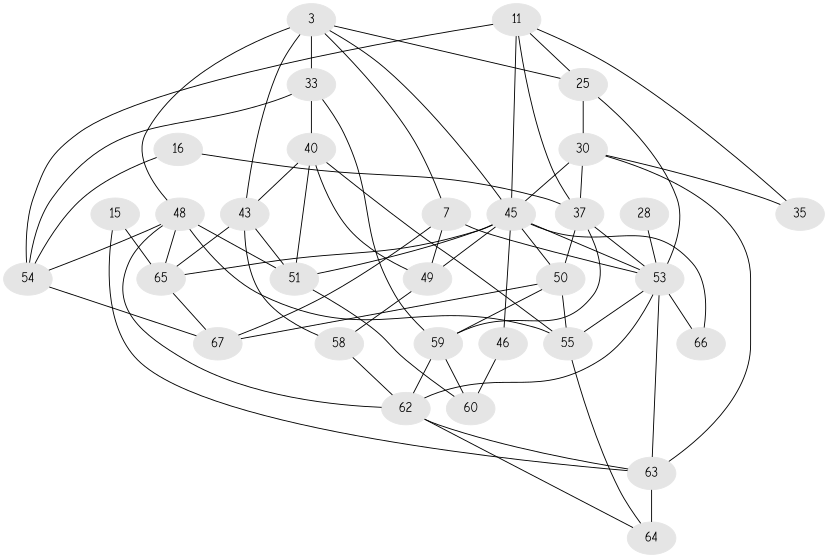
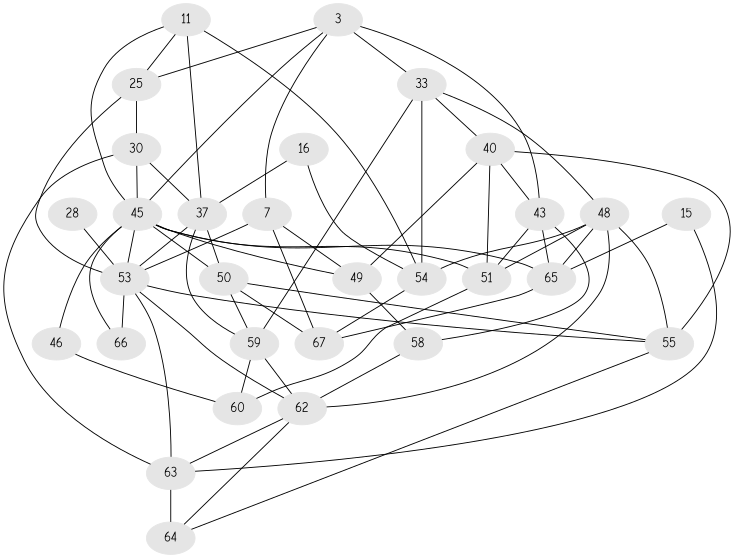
(170, 100) -> (533, 141)
(800, 214) -> none
